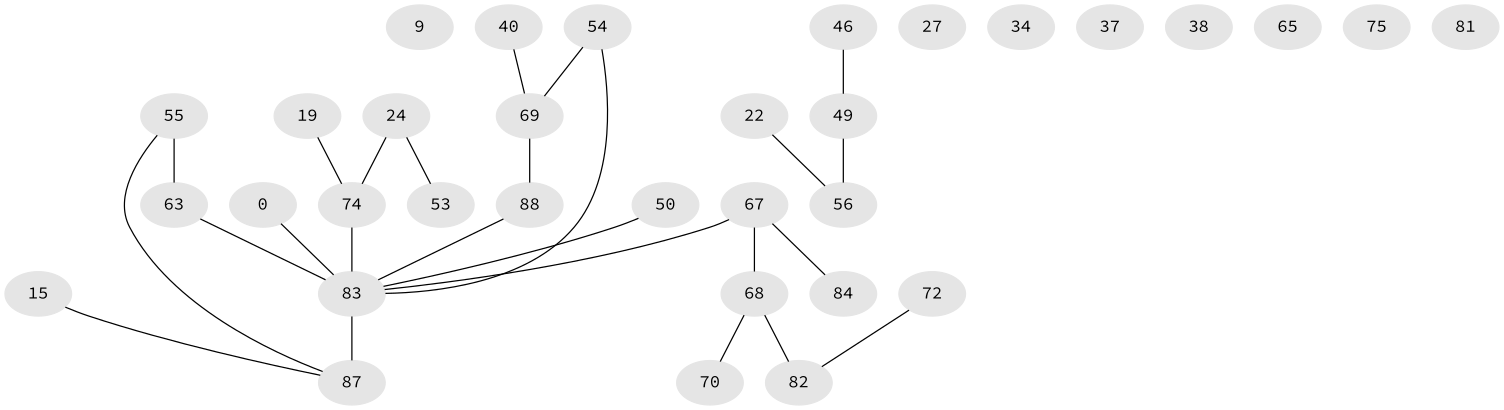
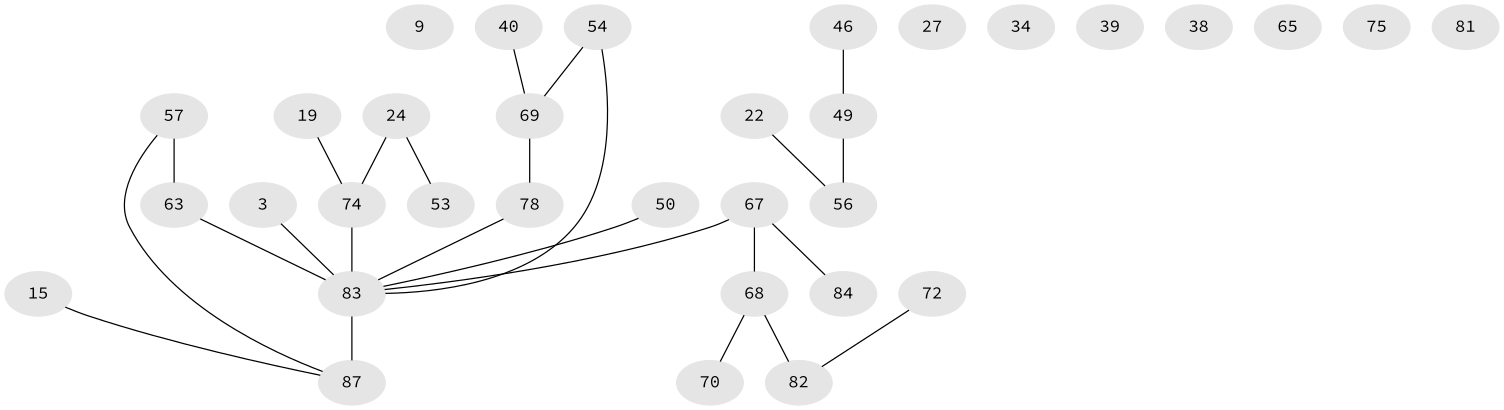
(1110, 27) -> (1110, 27)
(174, 116) -> (174, 116)
(263, 205) -> (263, 205)
(530, 205) -> (530, 205)
